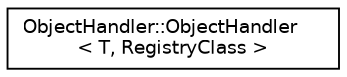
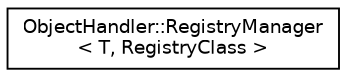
(173, 39) -> (173, 39)
